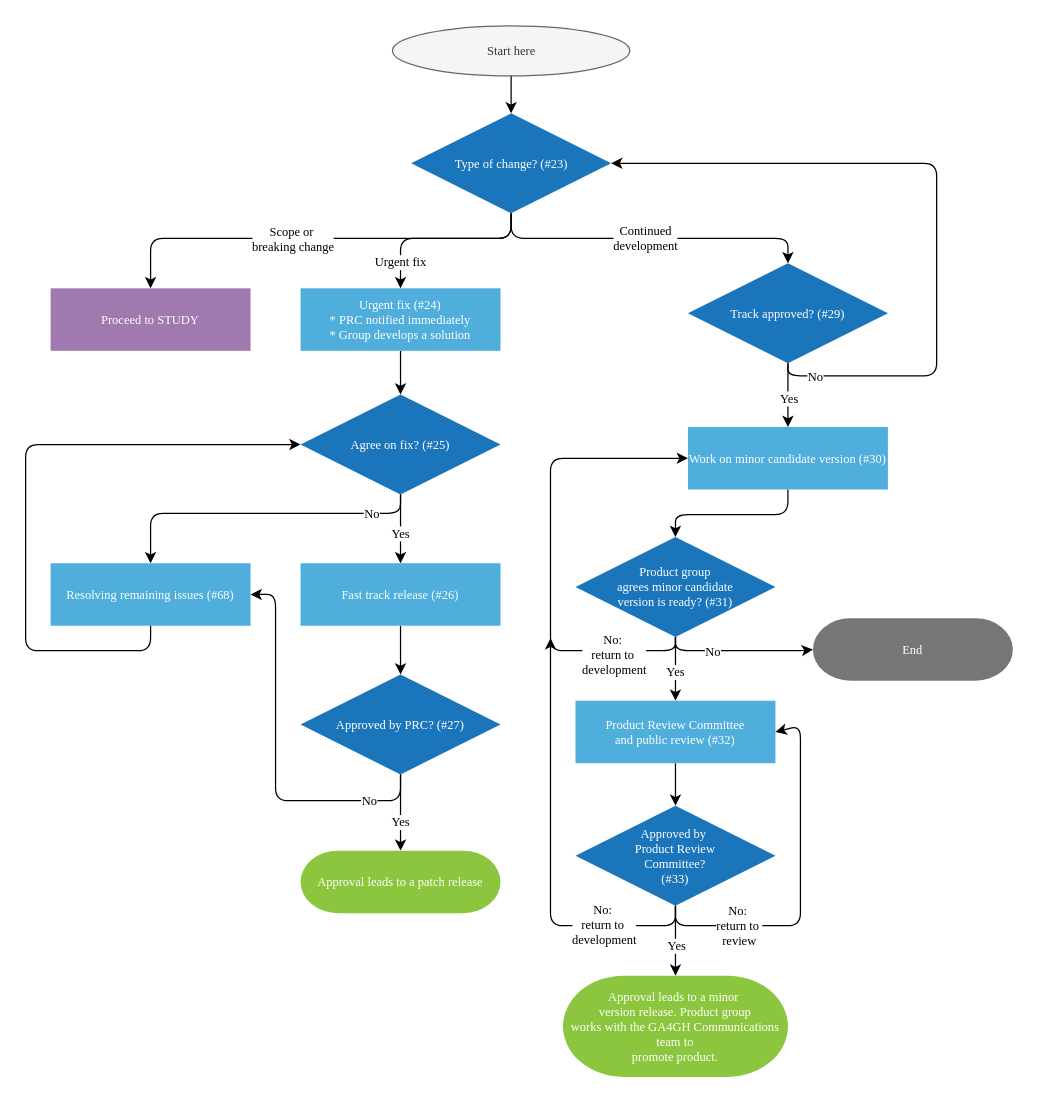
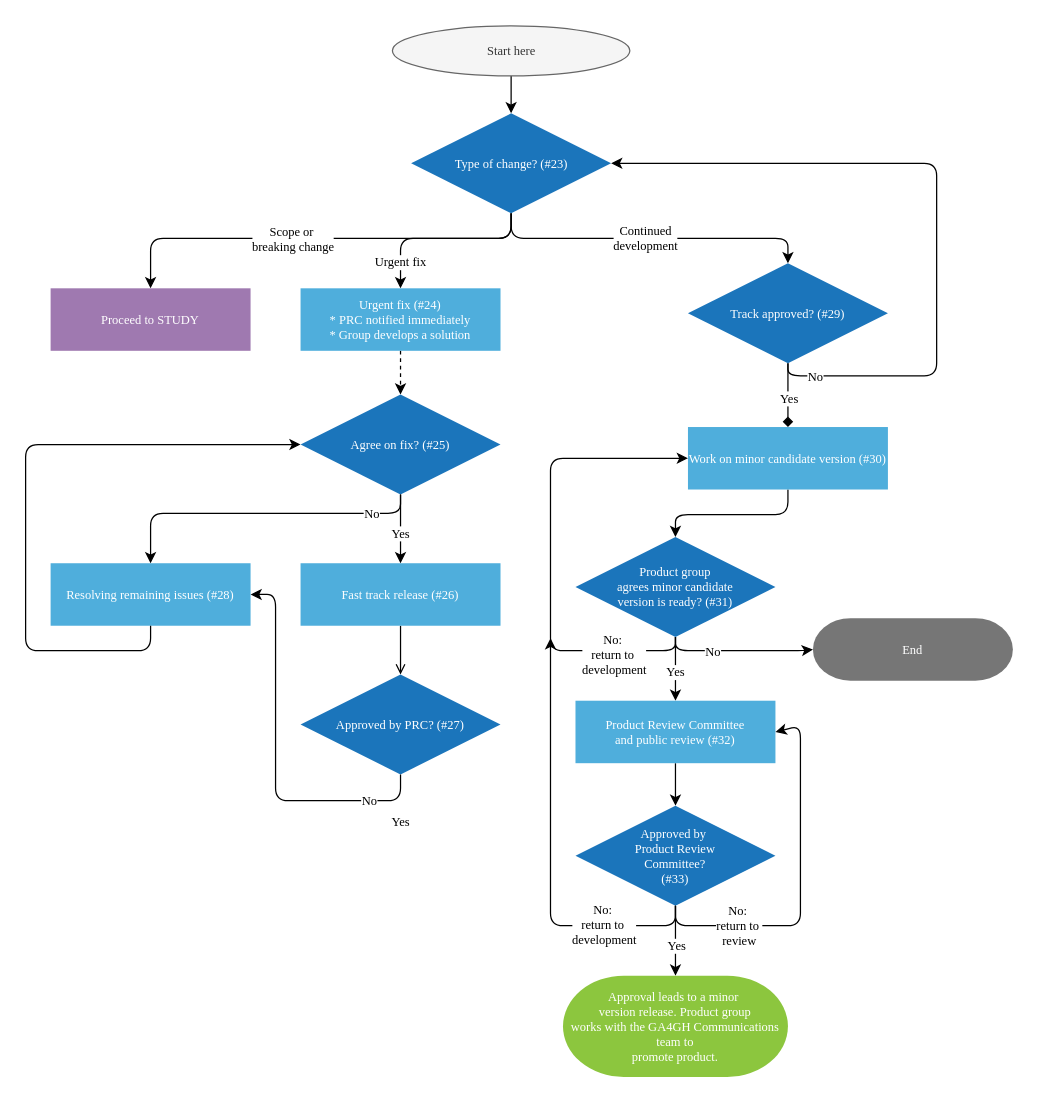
(401, 369) -> (401, 369)
(788, 417) -> (788, 416)
(151, 594) -> (151, 594)
(401, 664) -> (401, 666)
(401, 806) -> none
(401, 882) -> none
